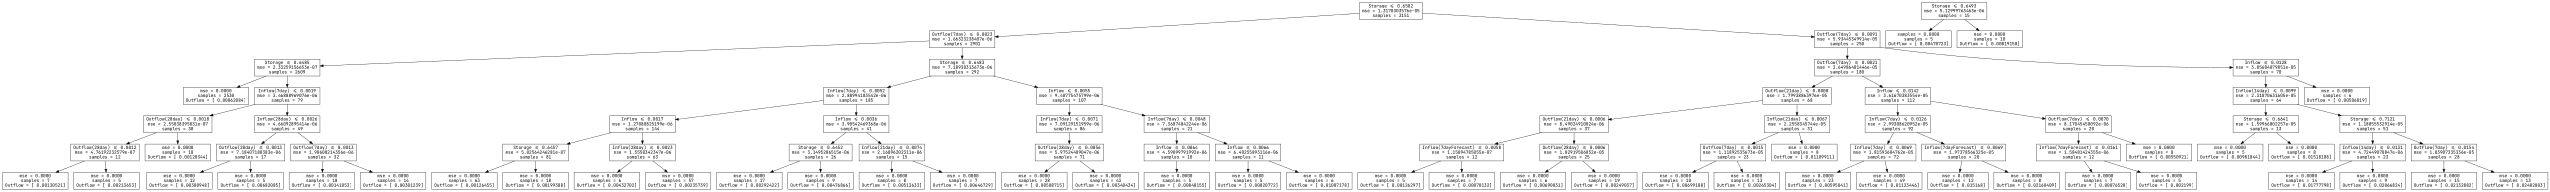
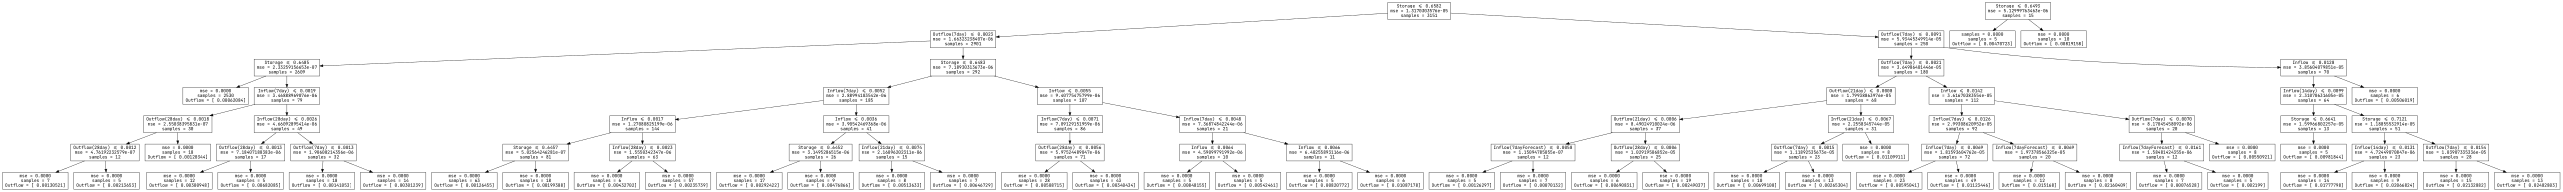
(2301, 153) -> none
none -> (1248, 181)
